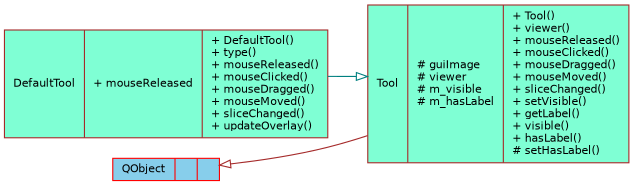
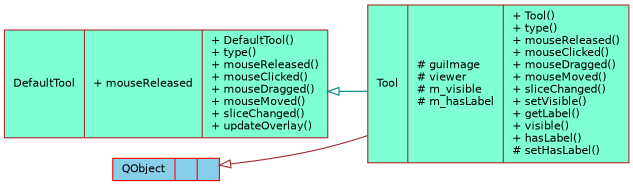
(541, 28) -> (535, 28)
(342, 76) -> (353, 91)
